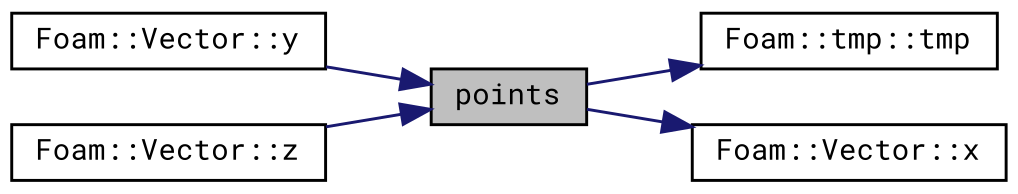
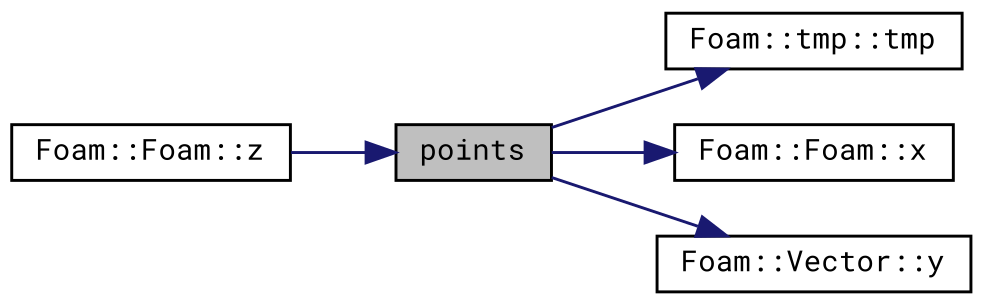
(364, 73) -> (625, 202)
(169, 153) -> (151, 153)
(849, 153) -> (814, 153)
